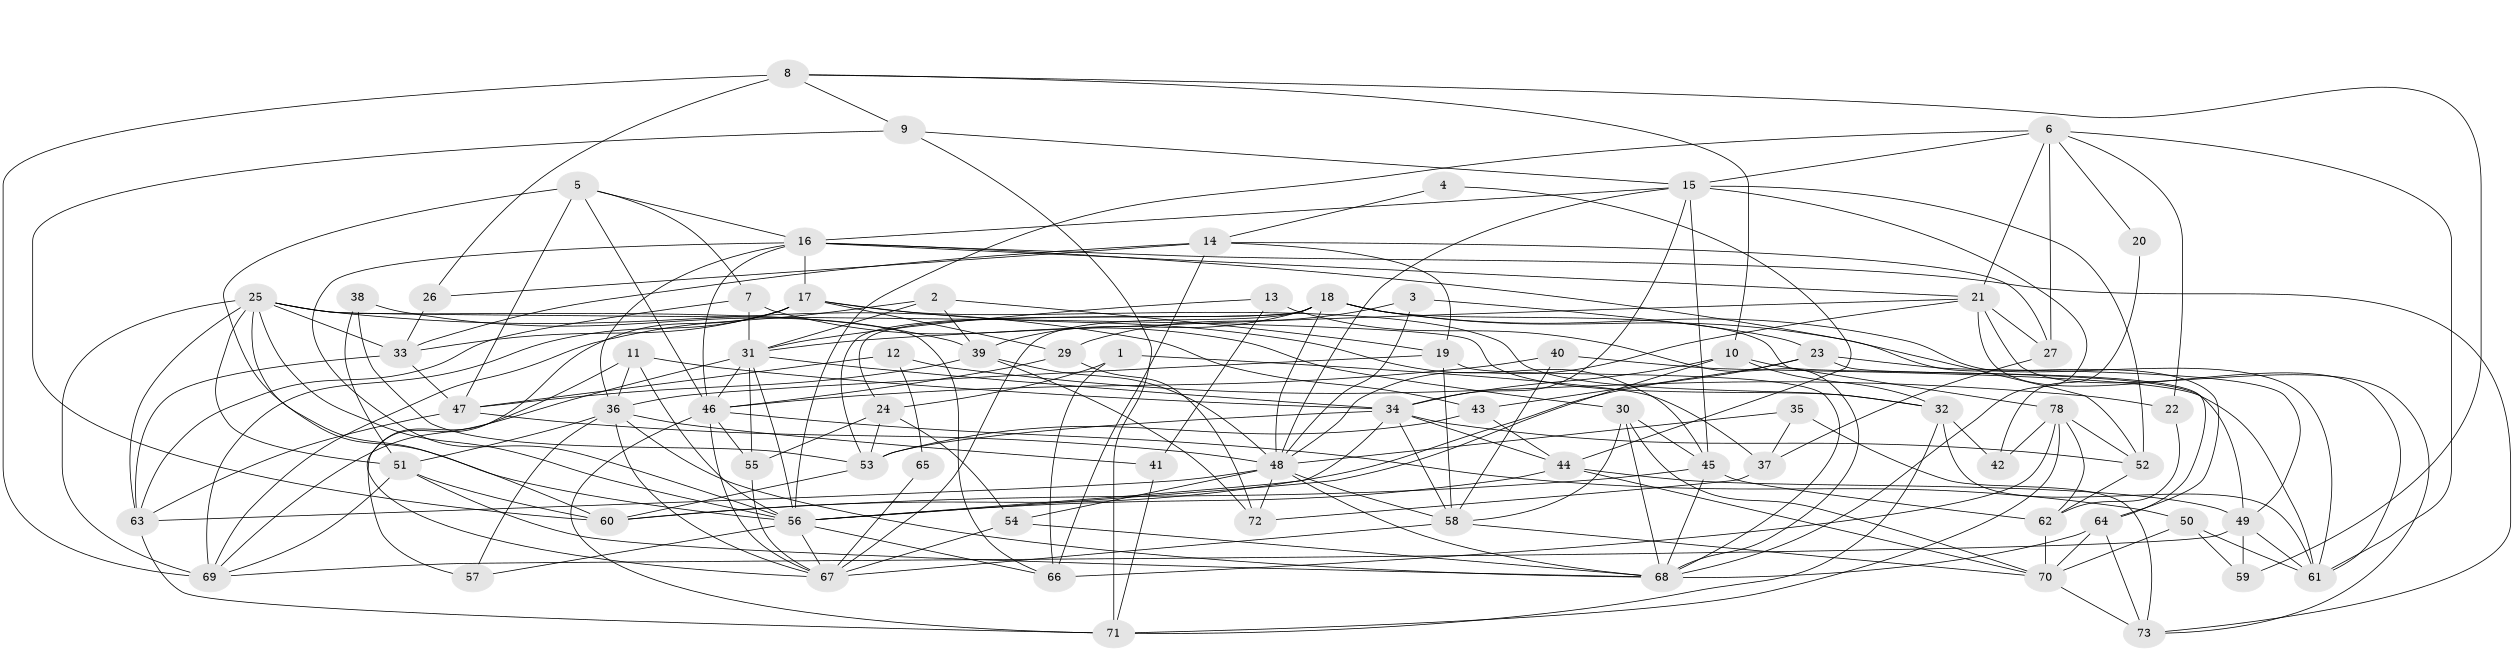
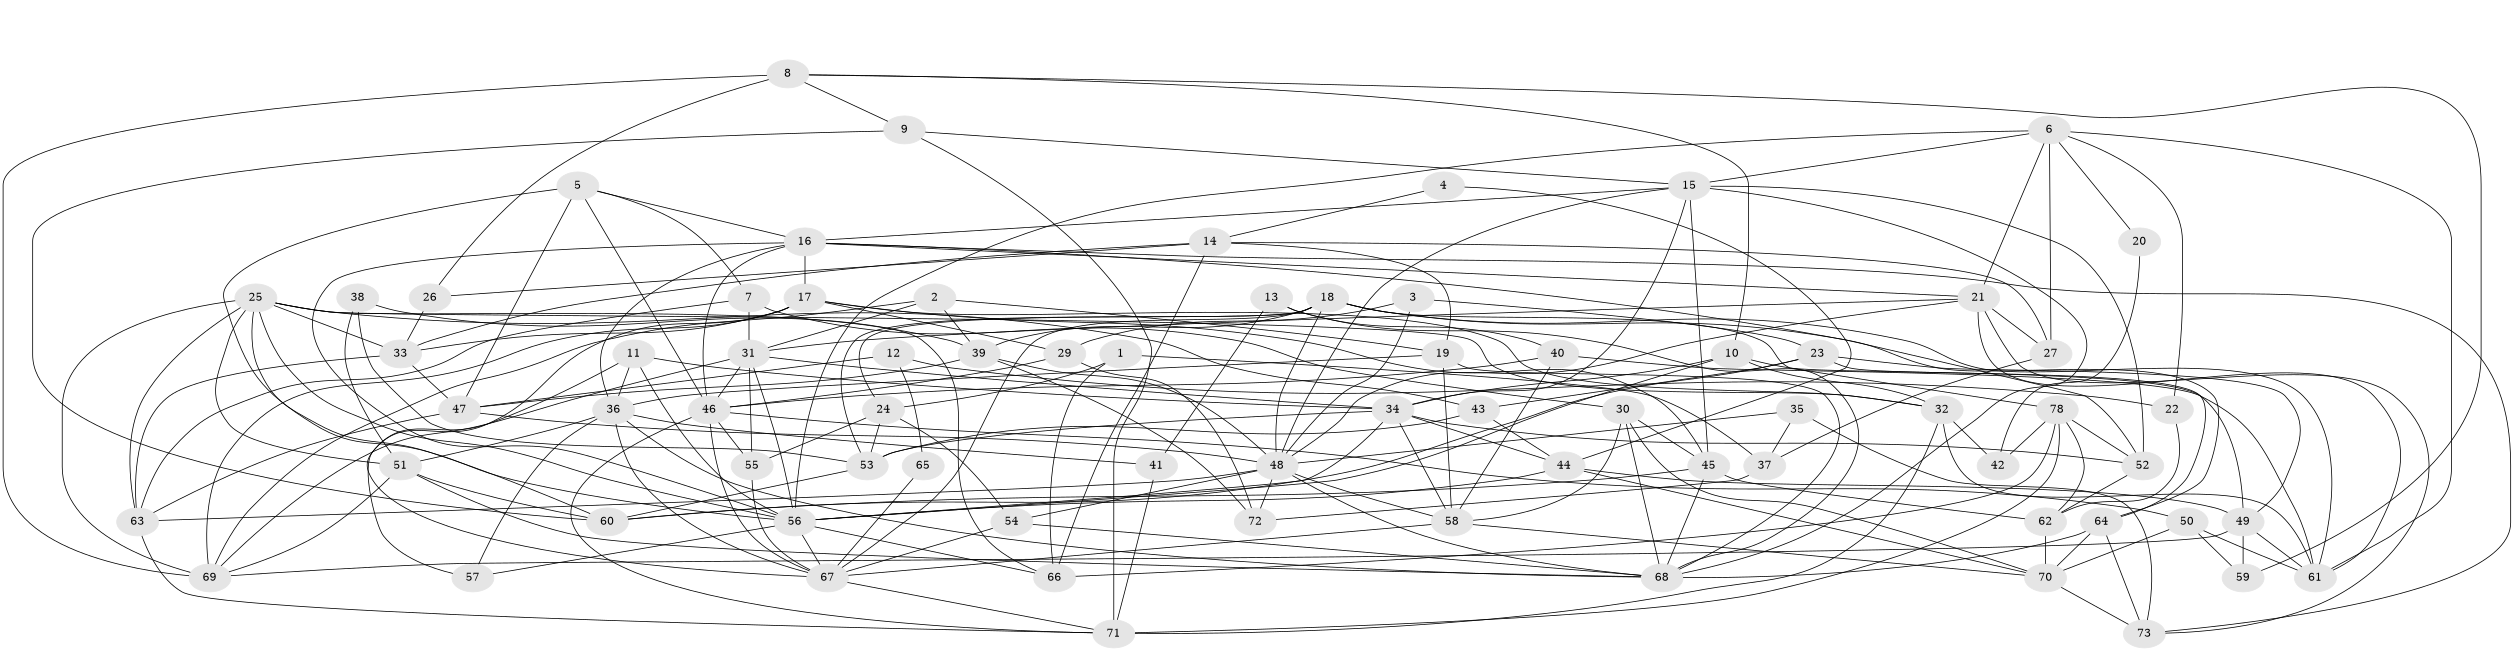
(1105, 309) -> (1414, 327)
none -> (971, 606)
